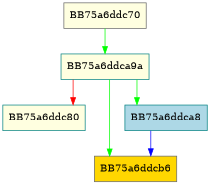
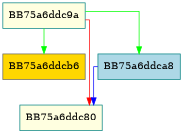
(105, 16) -> none
(105, 67) -> (44, 16)
(151, 140) -> (94, 80)
